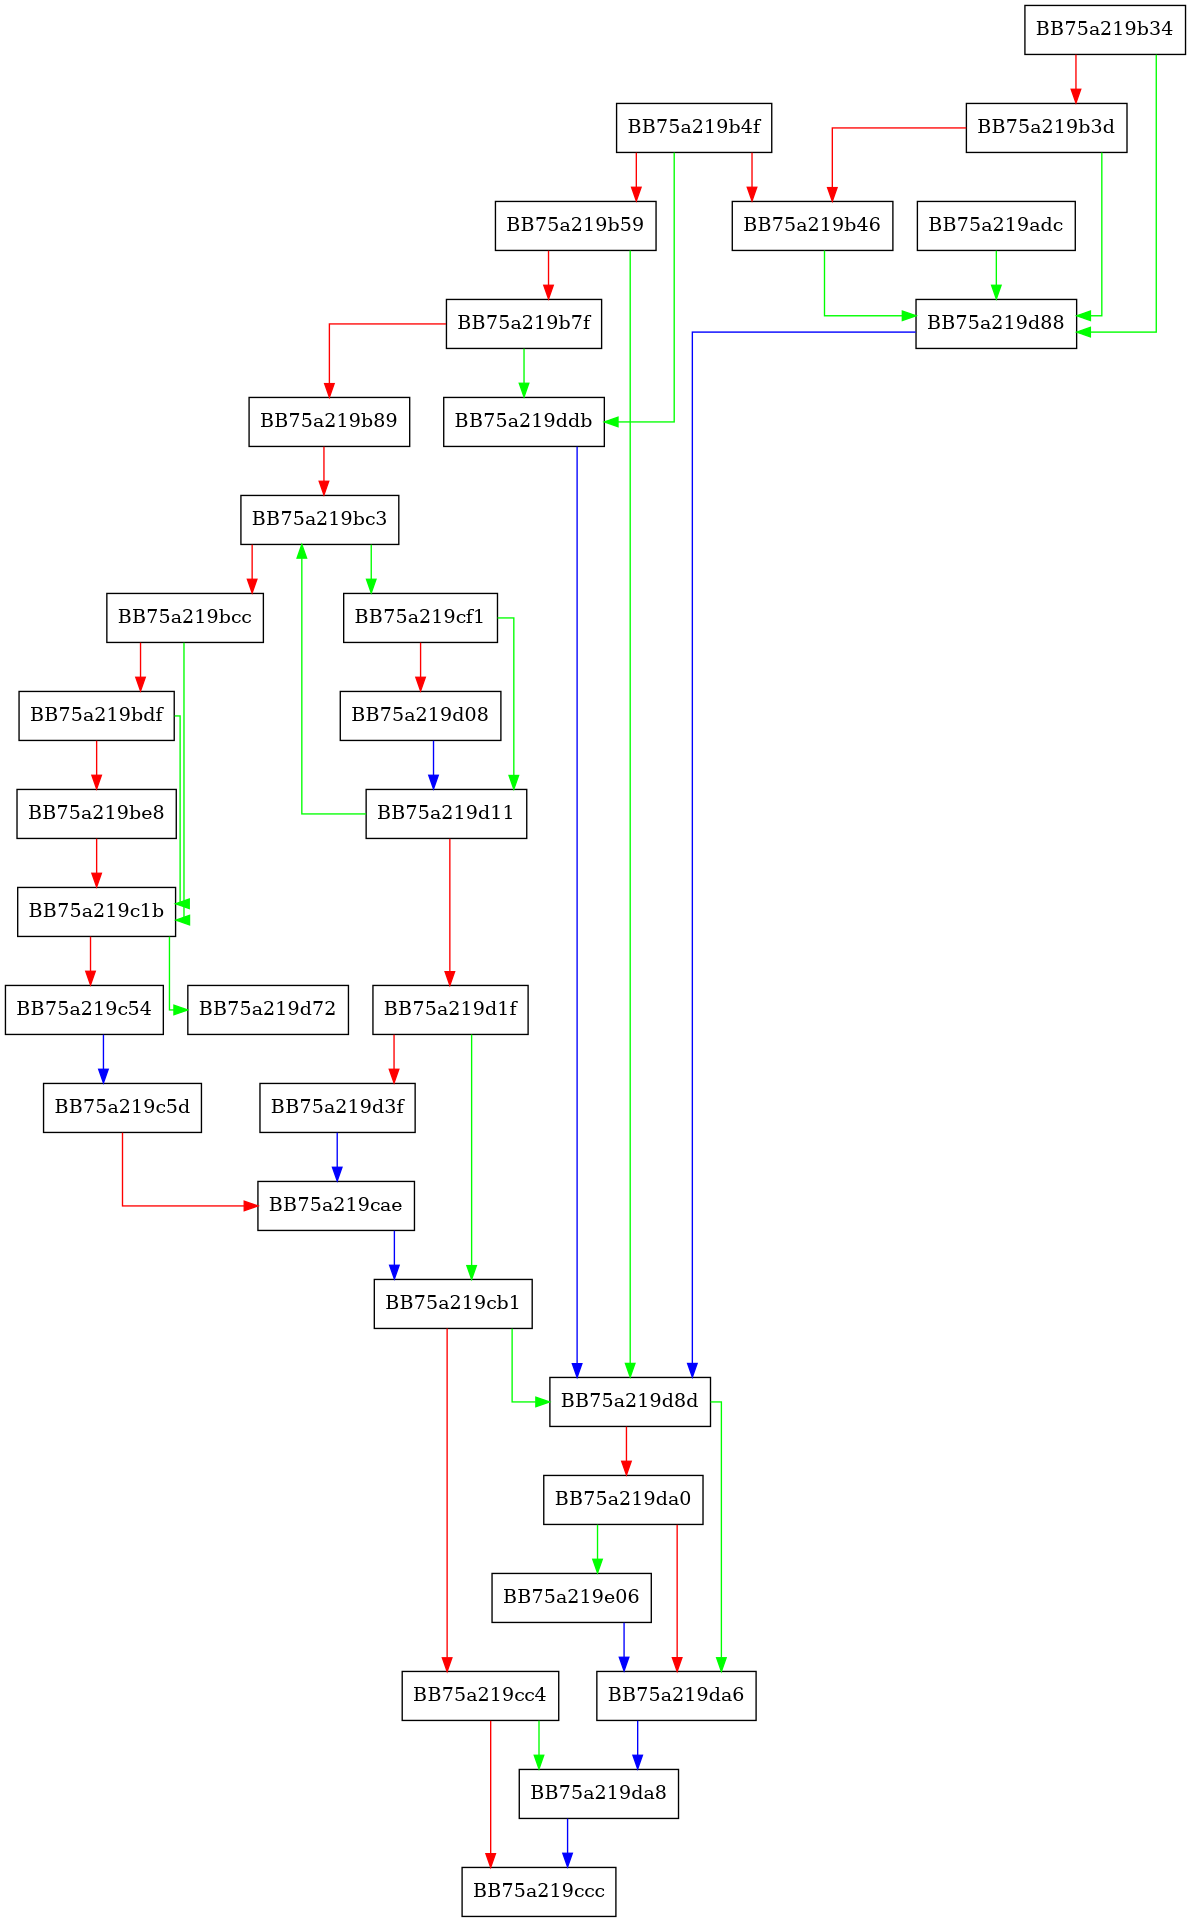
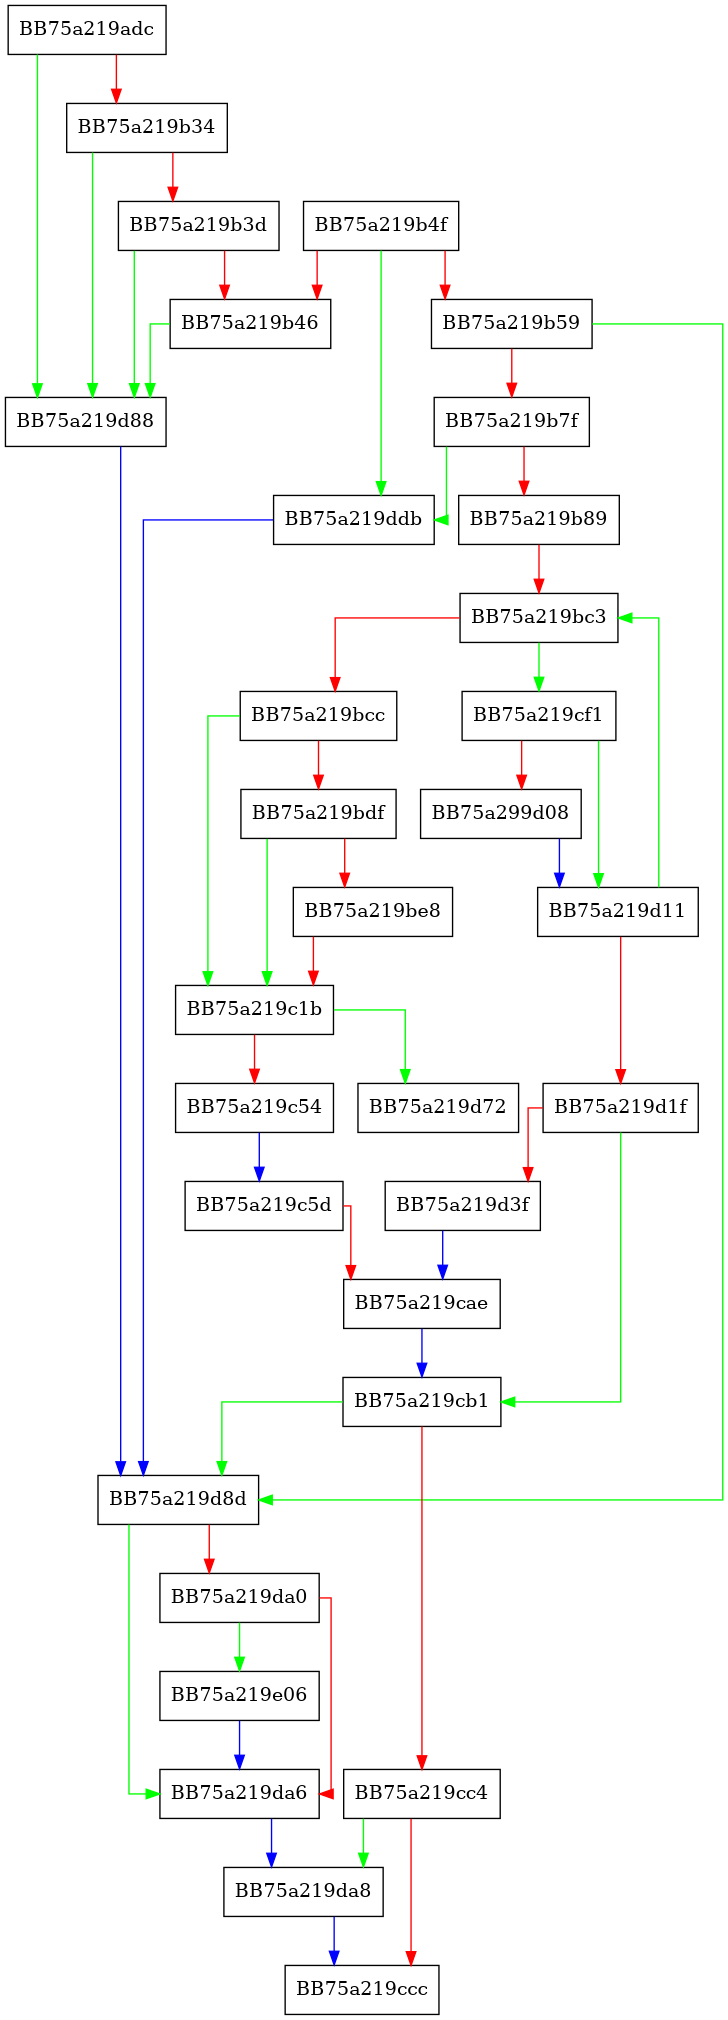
none -> (116, 72)
(421, 716) -> (501, 814)
